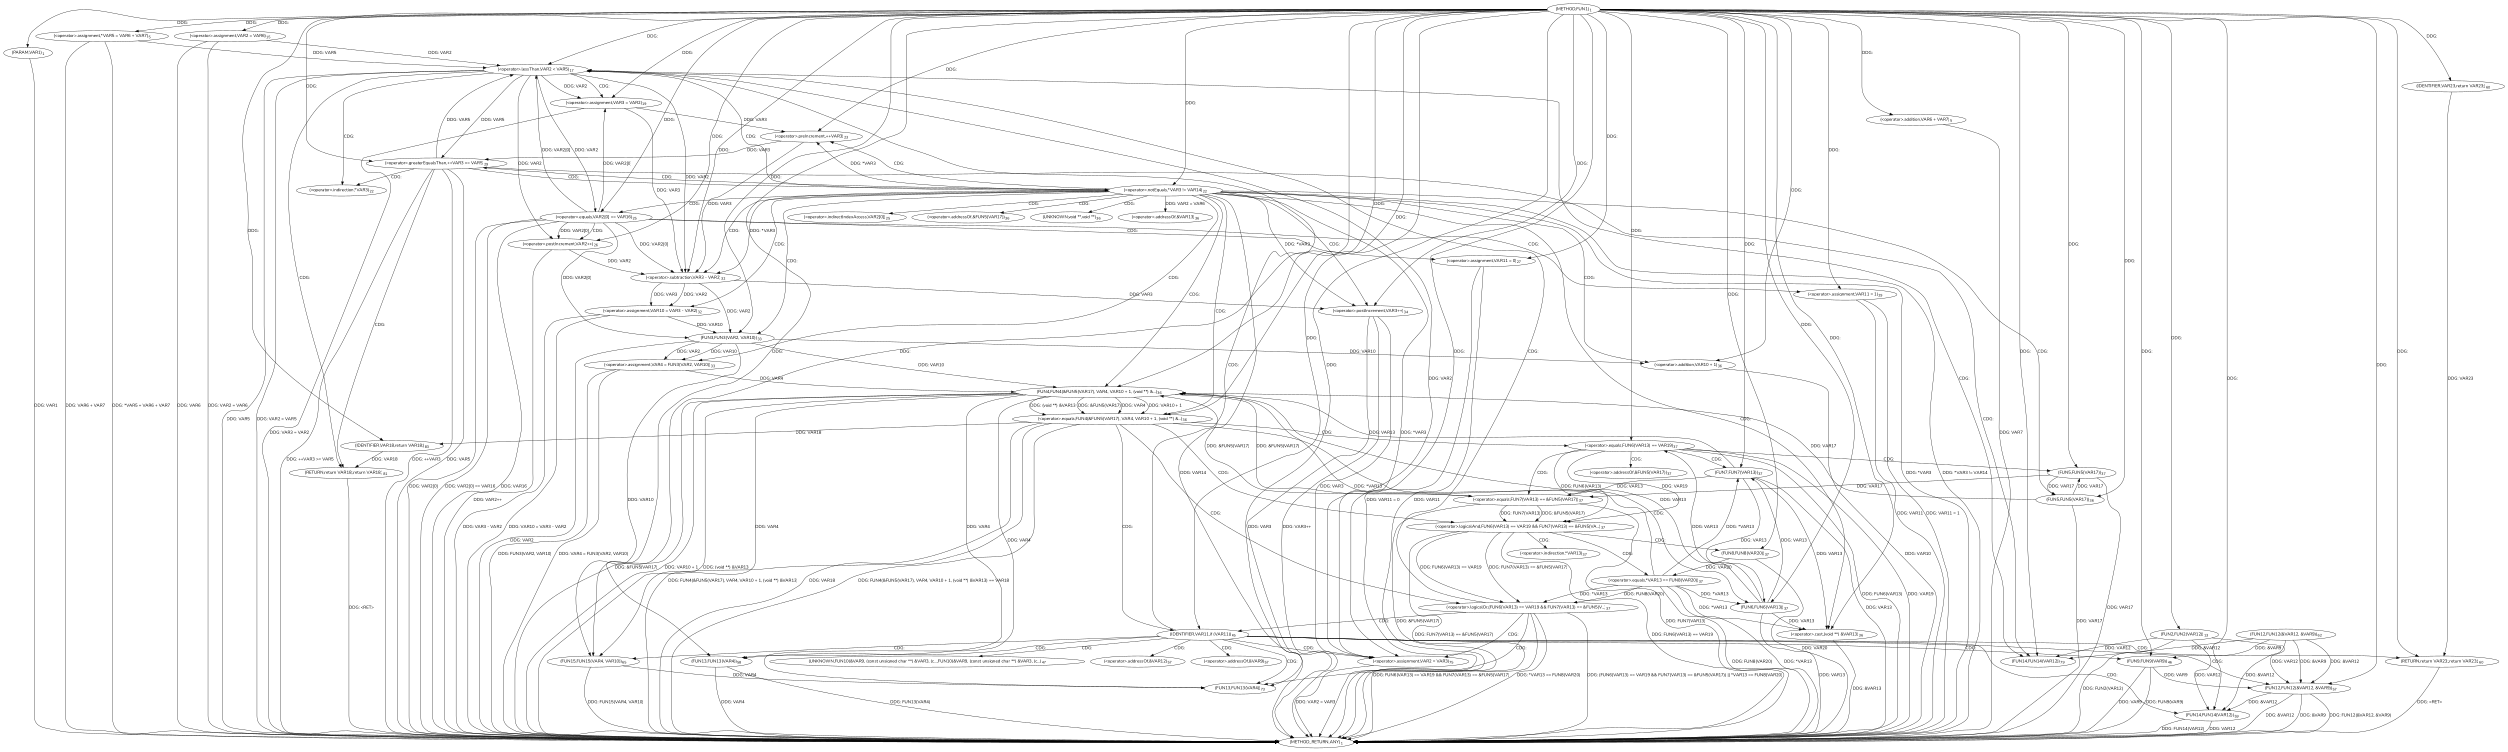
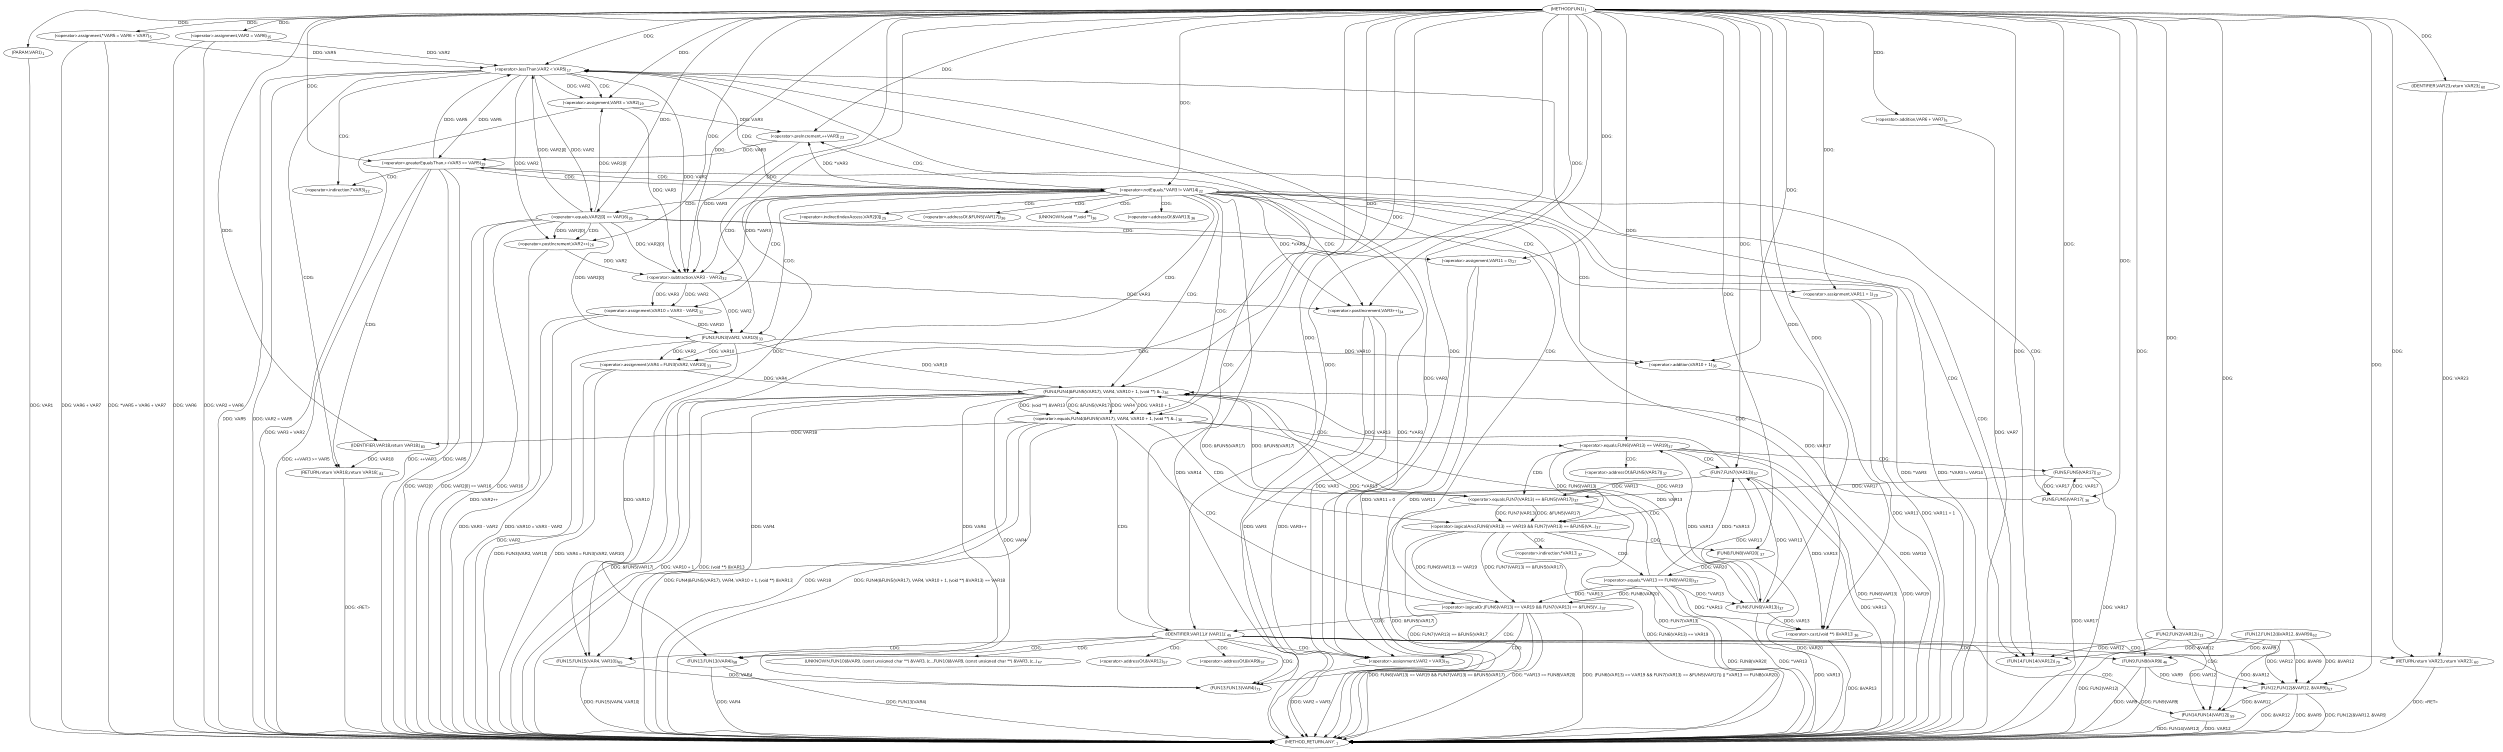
(1185, 204) -> (1167, 204)
